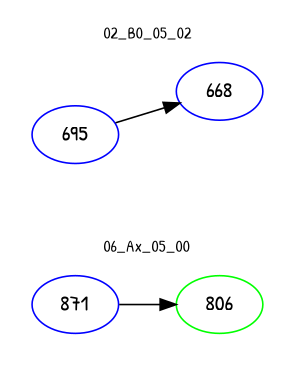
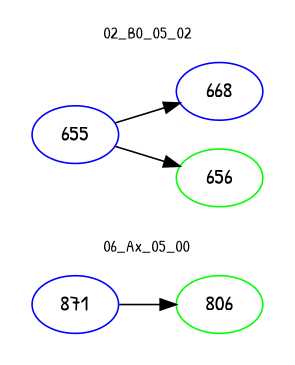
(75, 135) -> (75, 135)
none -> (220, 178)
